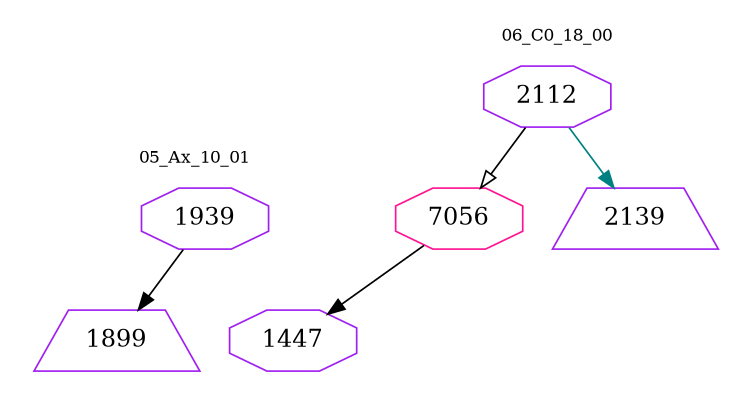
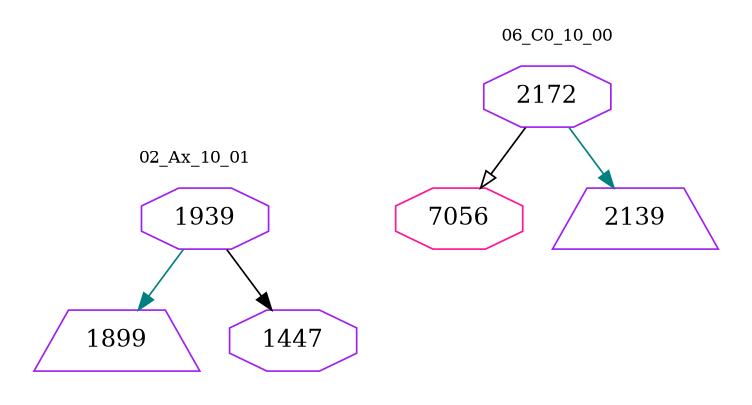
(557, 36) -> (557, 36)
(547, 97) -> (547, 97)
(195, 158) -> (195, 158)
(166, 273) -> (166, 273)
(383, 275) -> (244, 273)
